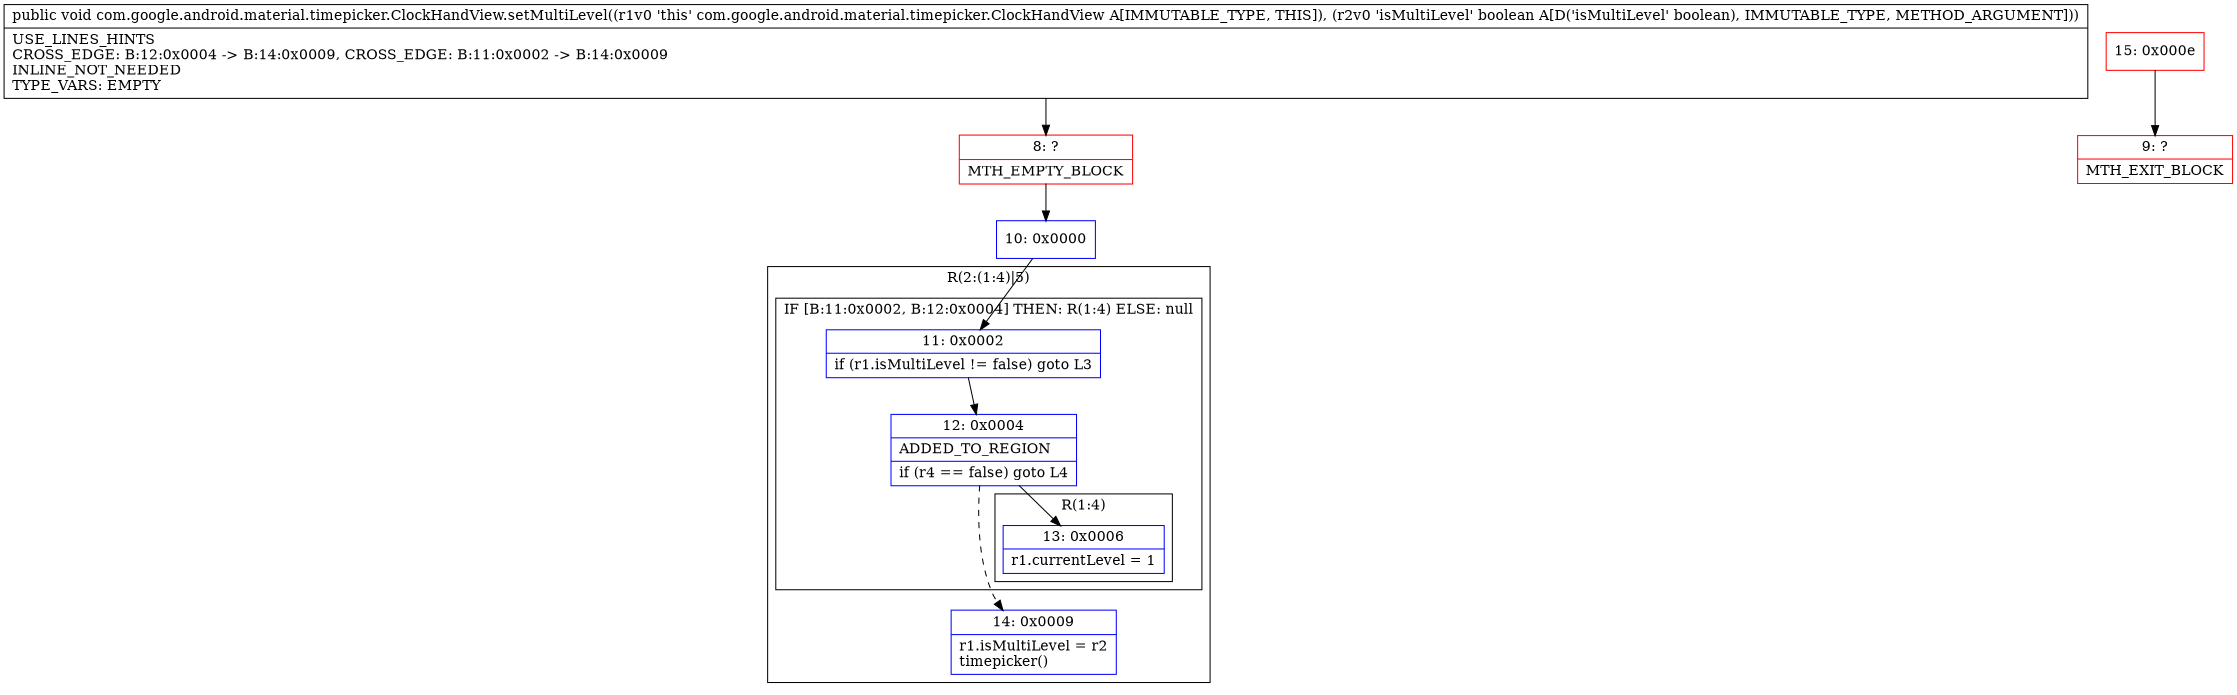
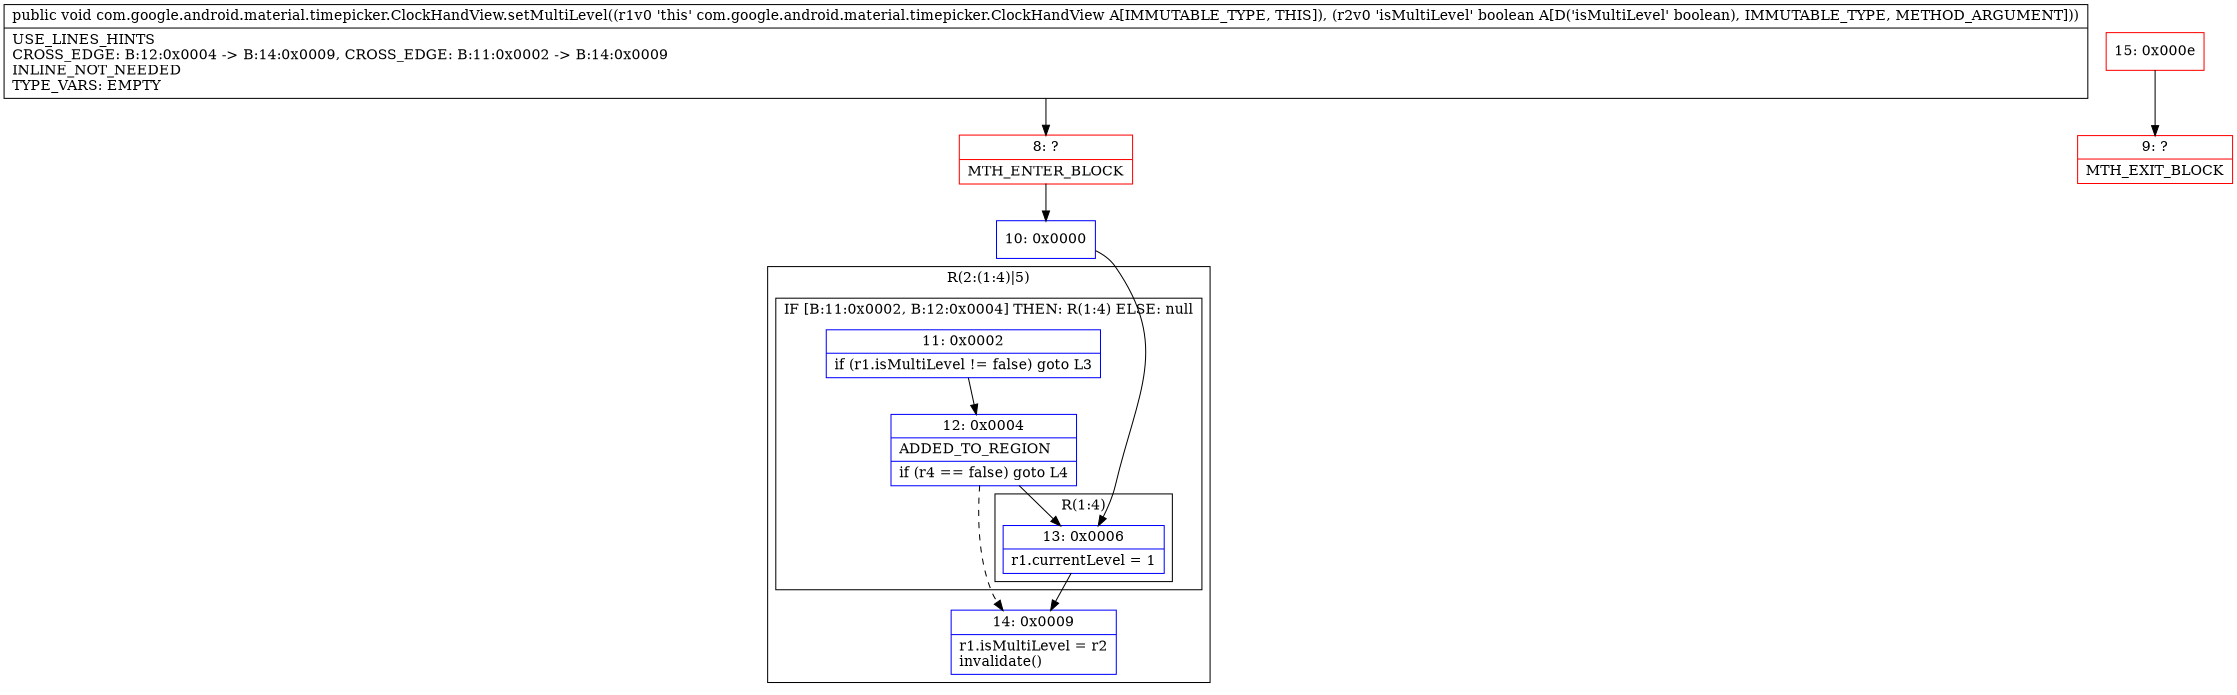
(1046, 171) -> (1046, 171)
(1010, 290) -> (1143, 378)
none -> (1063, 587)
(1004, 662) -> (1001, 662)
